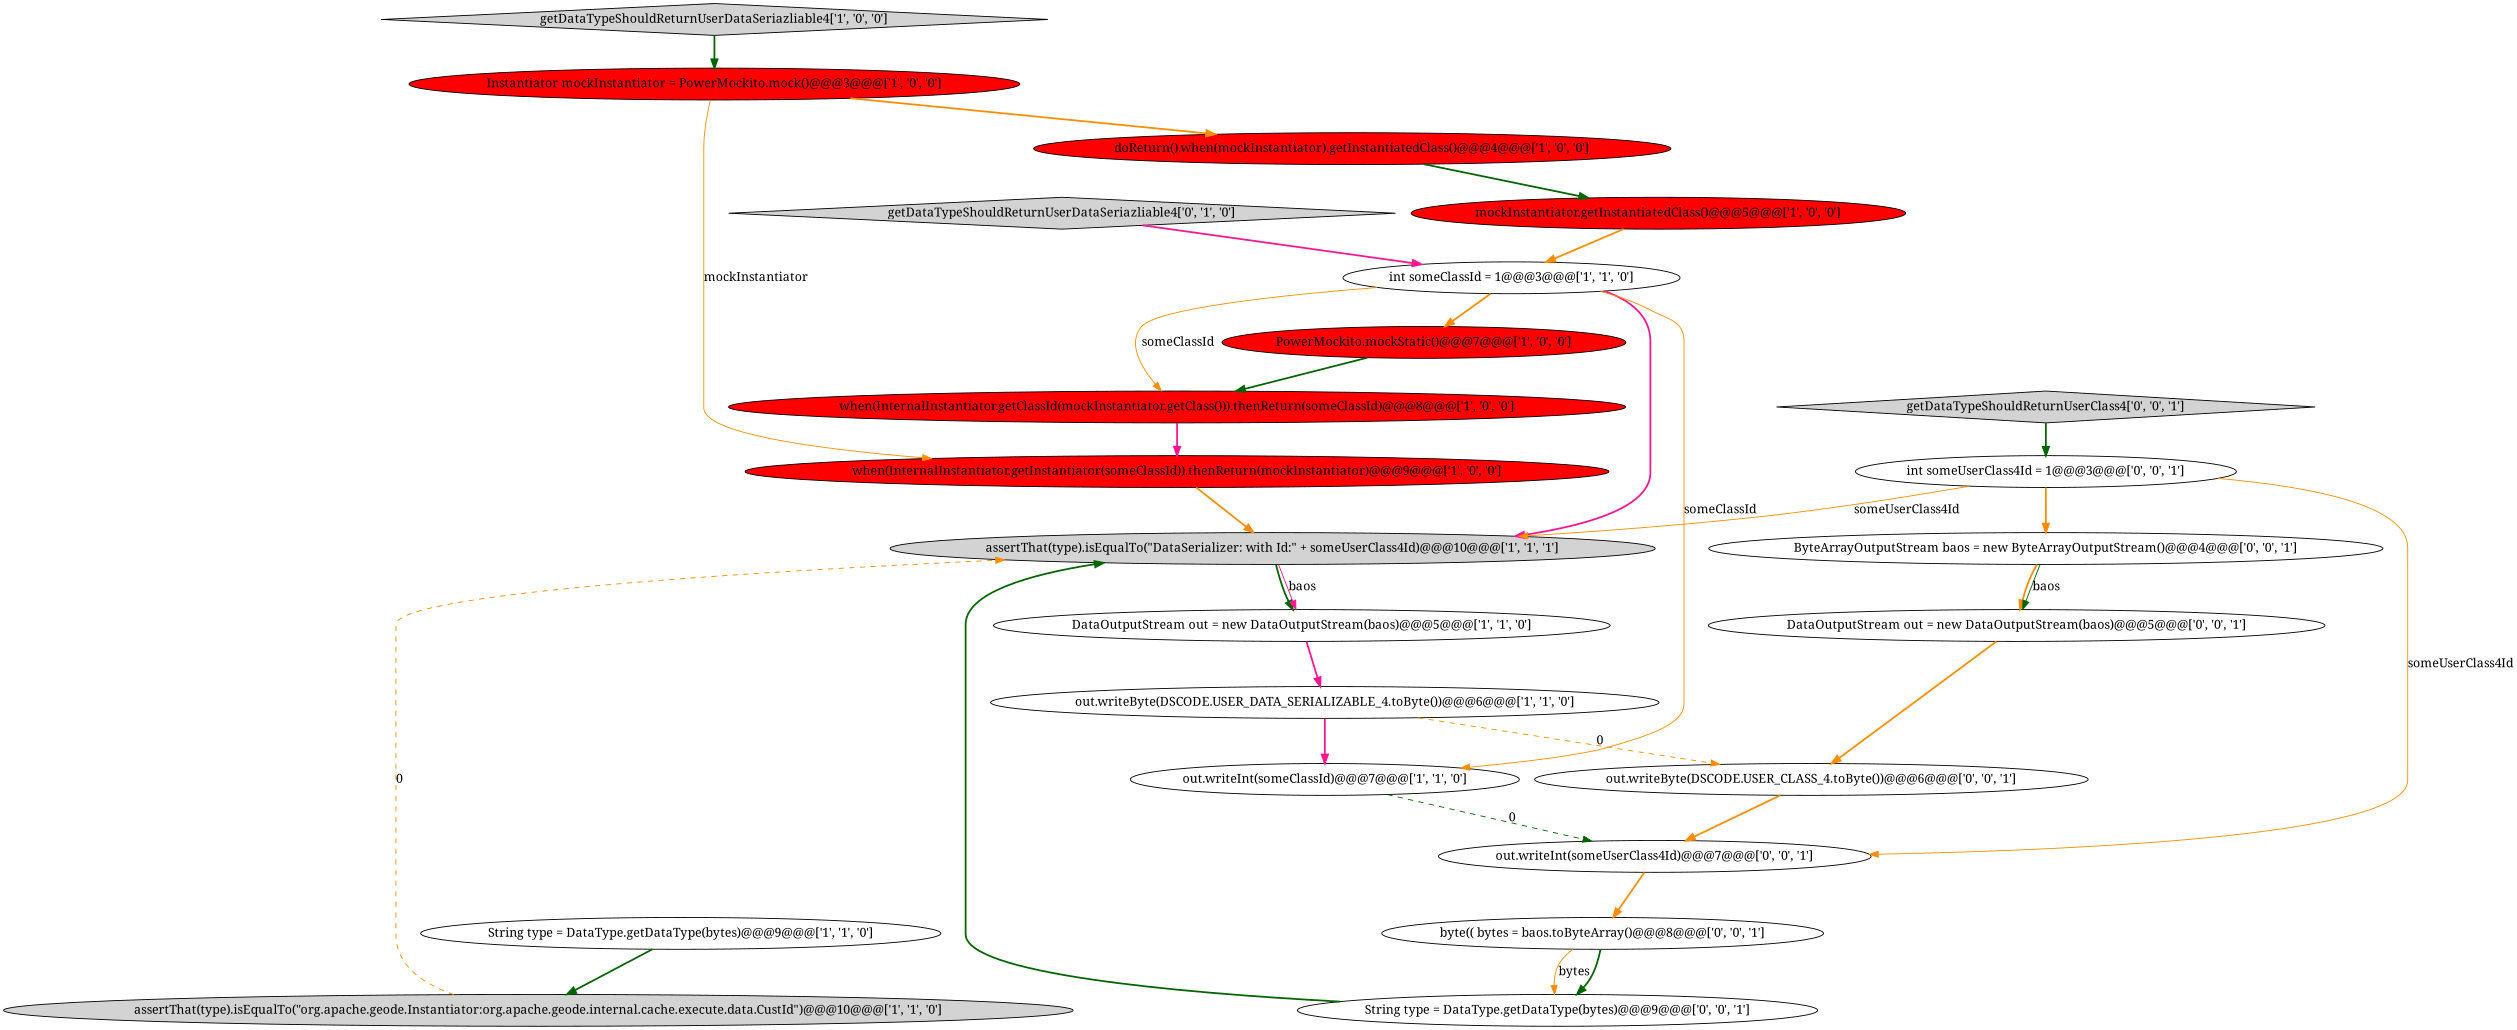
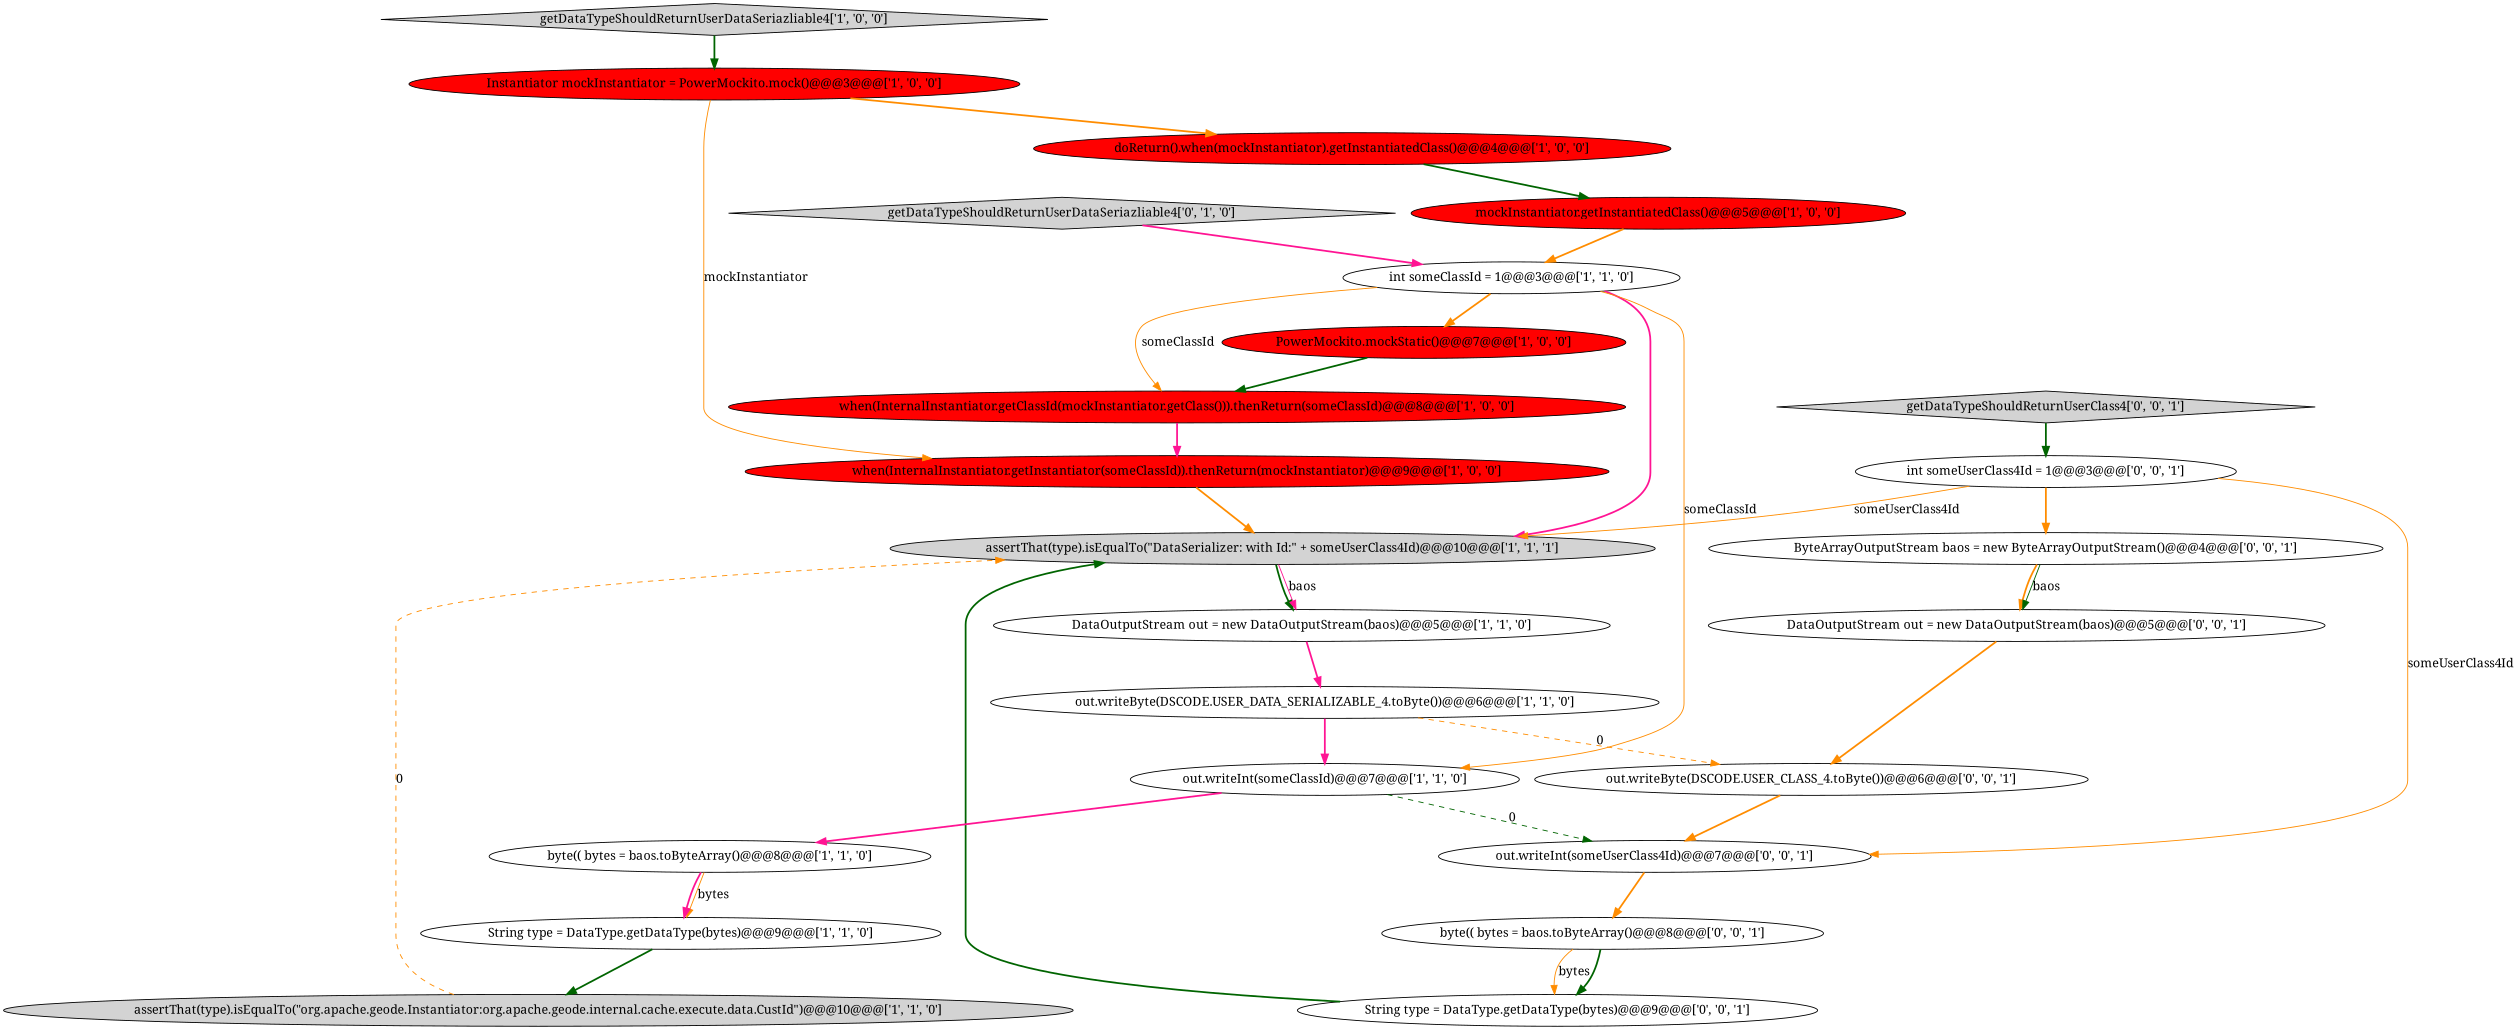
none -> (710, 856)
